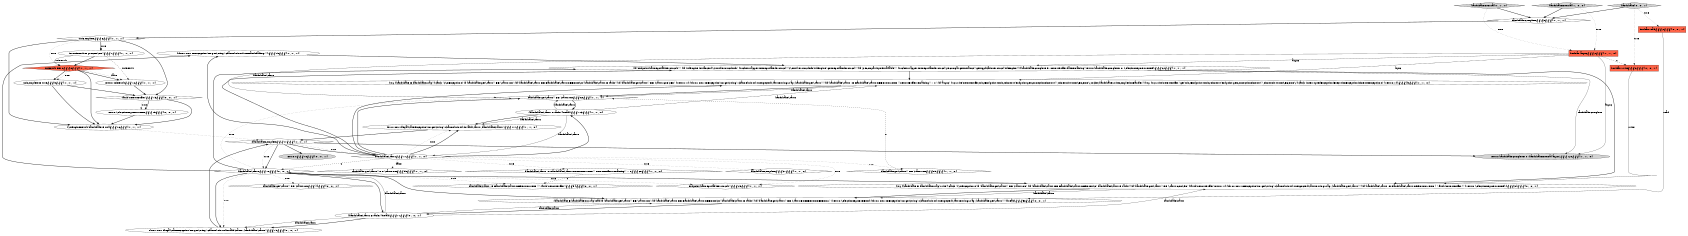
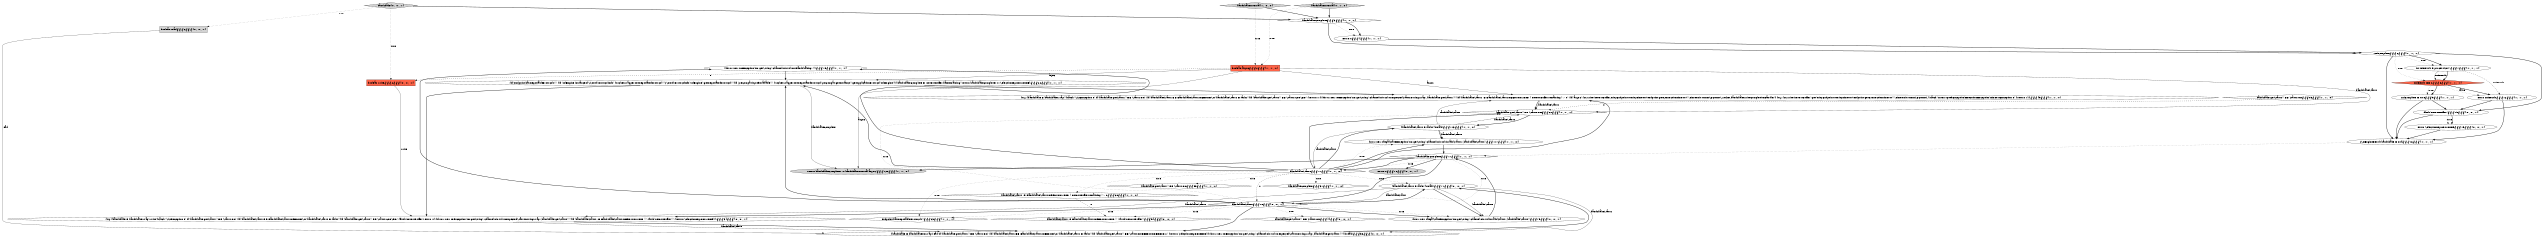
(1662, 29) -> (184, 29)
none -> (1361, 39)
(91, 95) -> (2482, 135)
(149, 98) -> (2451, 112)
(674, 158) -> (1369, 178)
(399, 164) -> (1253, 179)
